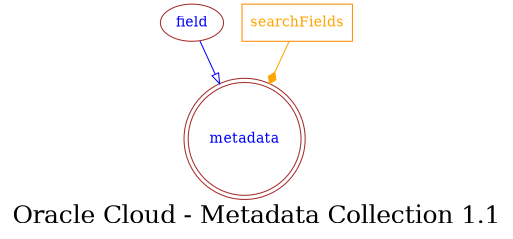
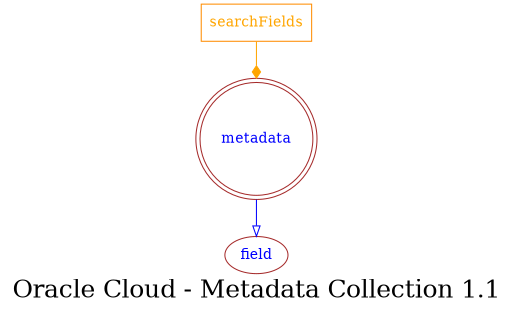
(208, 58) -> (256, 213)
